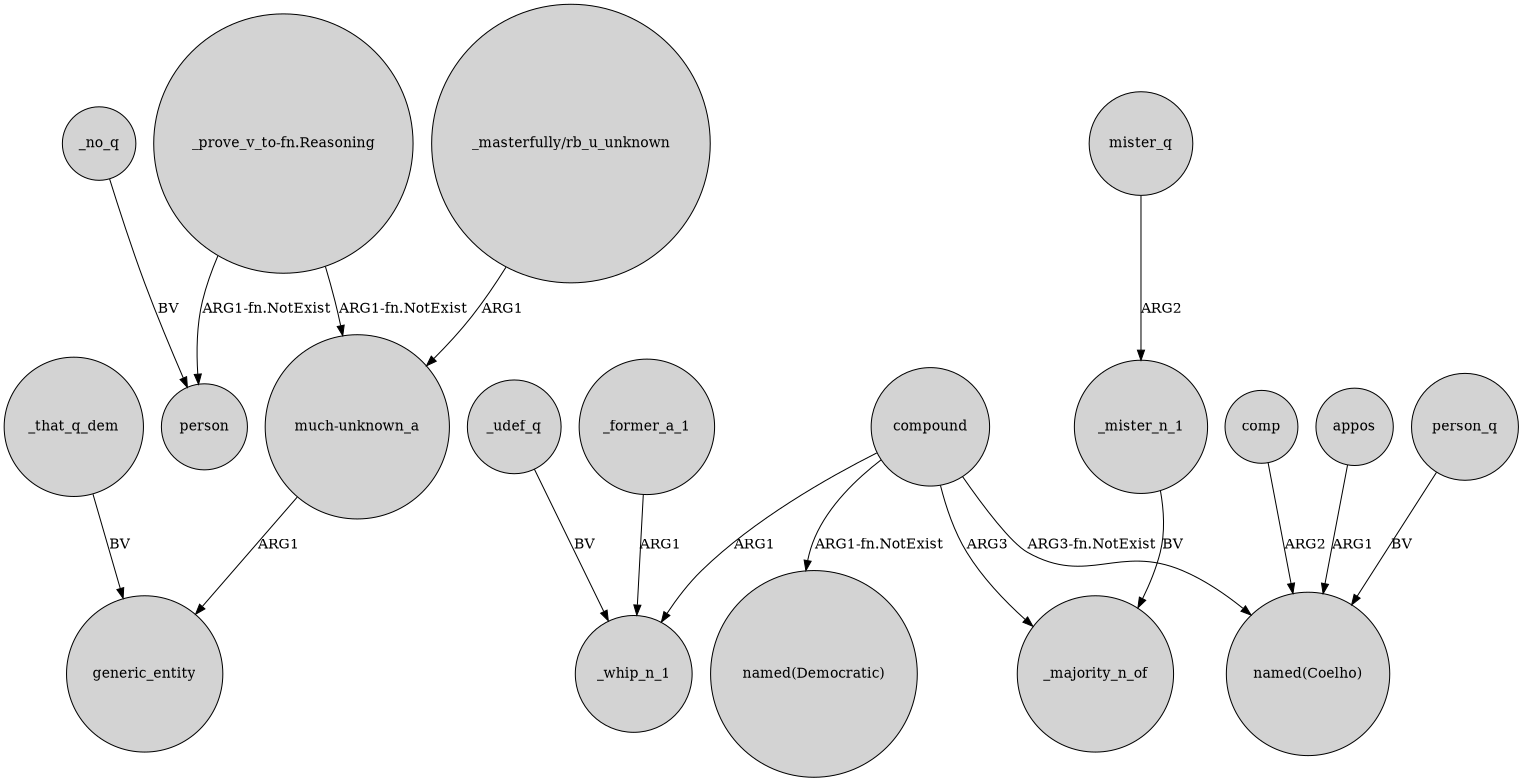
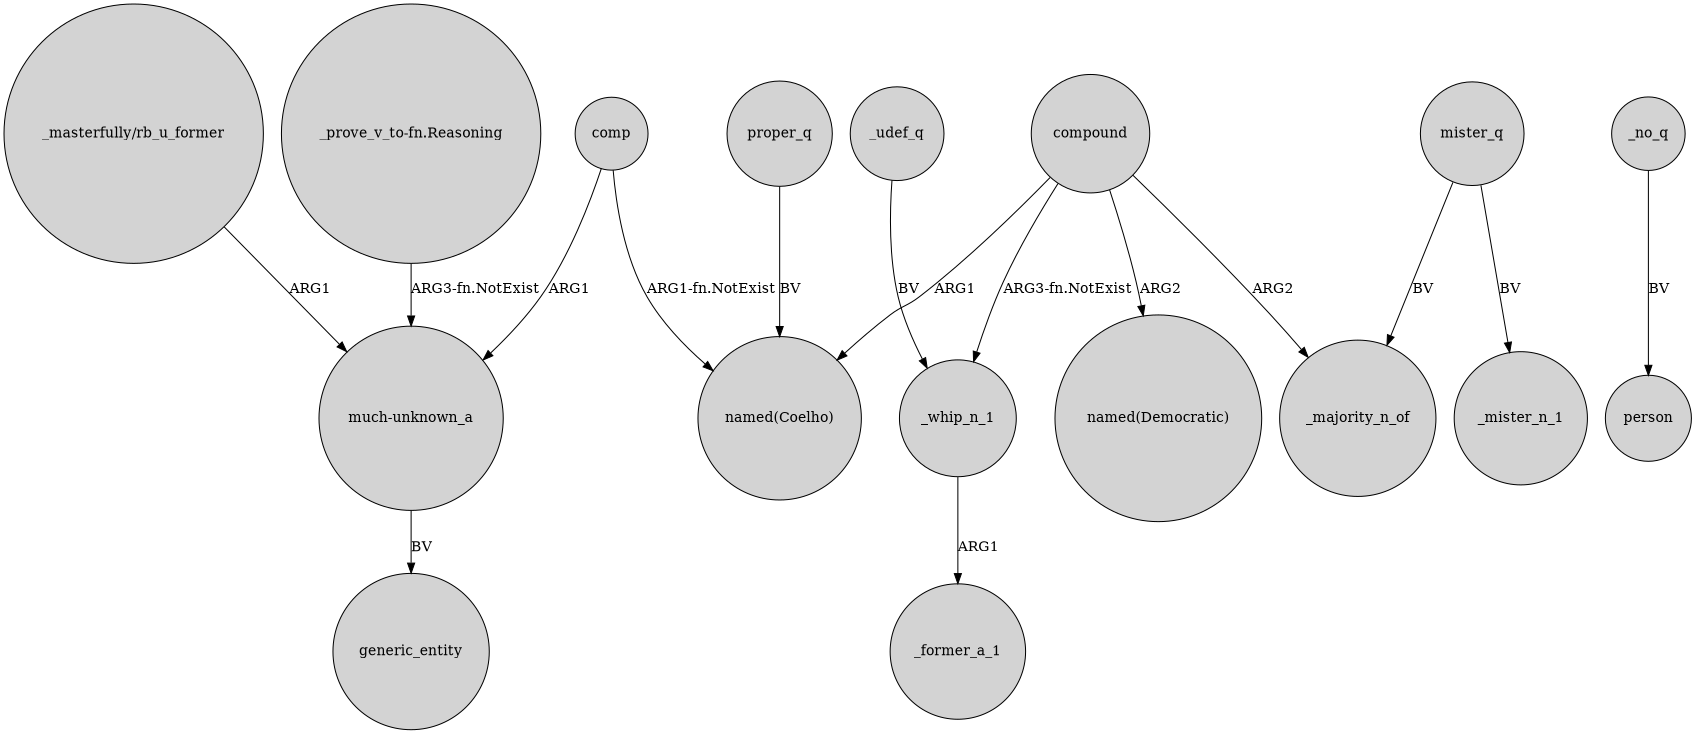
(571, 144) -> (134, 134)
none -> (558, 268)
(403, 309) -> (475, 289)
(1162, 309) -> (1510, 289)
(200, 314) -> none
(74, 427) -> none
(1355, 427) -> none
(1465, 427) -> (780, 134)
(279, 545) -> (422, 547)
(755, 545) -> (1068, 289)
(879, 545) -> (1161, 289)
(988, 545) -> (1273, 289)
(1092, 545) -> (955, 289)
(1306, 545) -> (711, 289)
(1162, 546) -> (1422, 259)
(640, 550) -> (958, 525)
